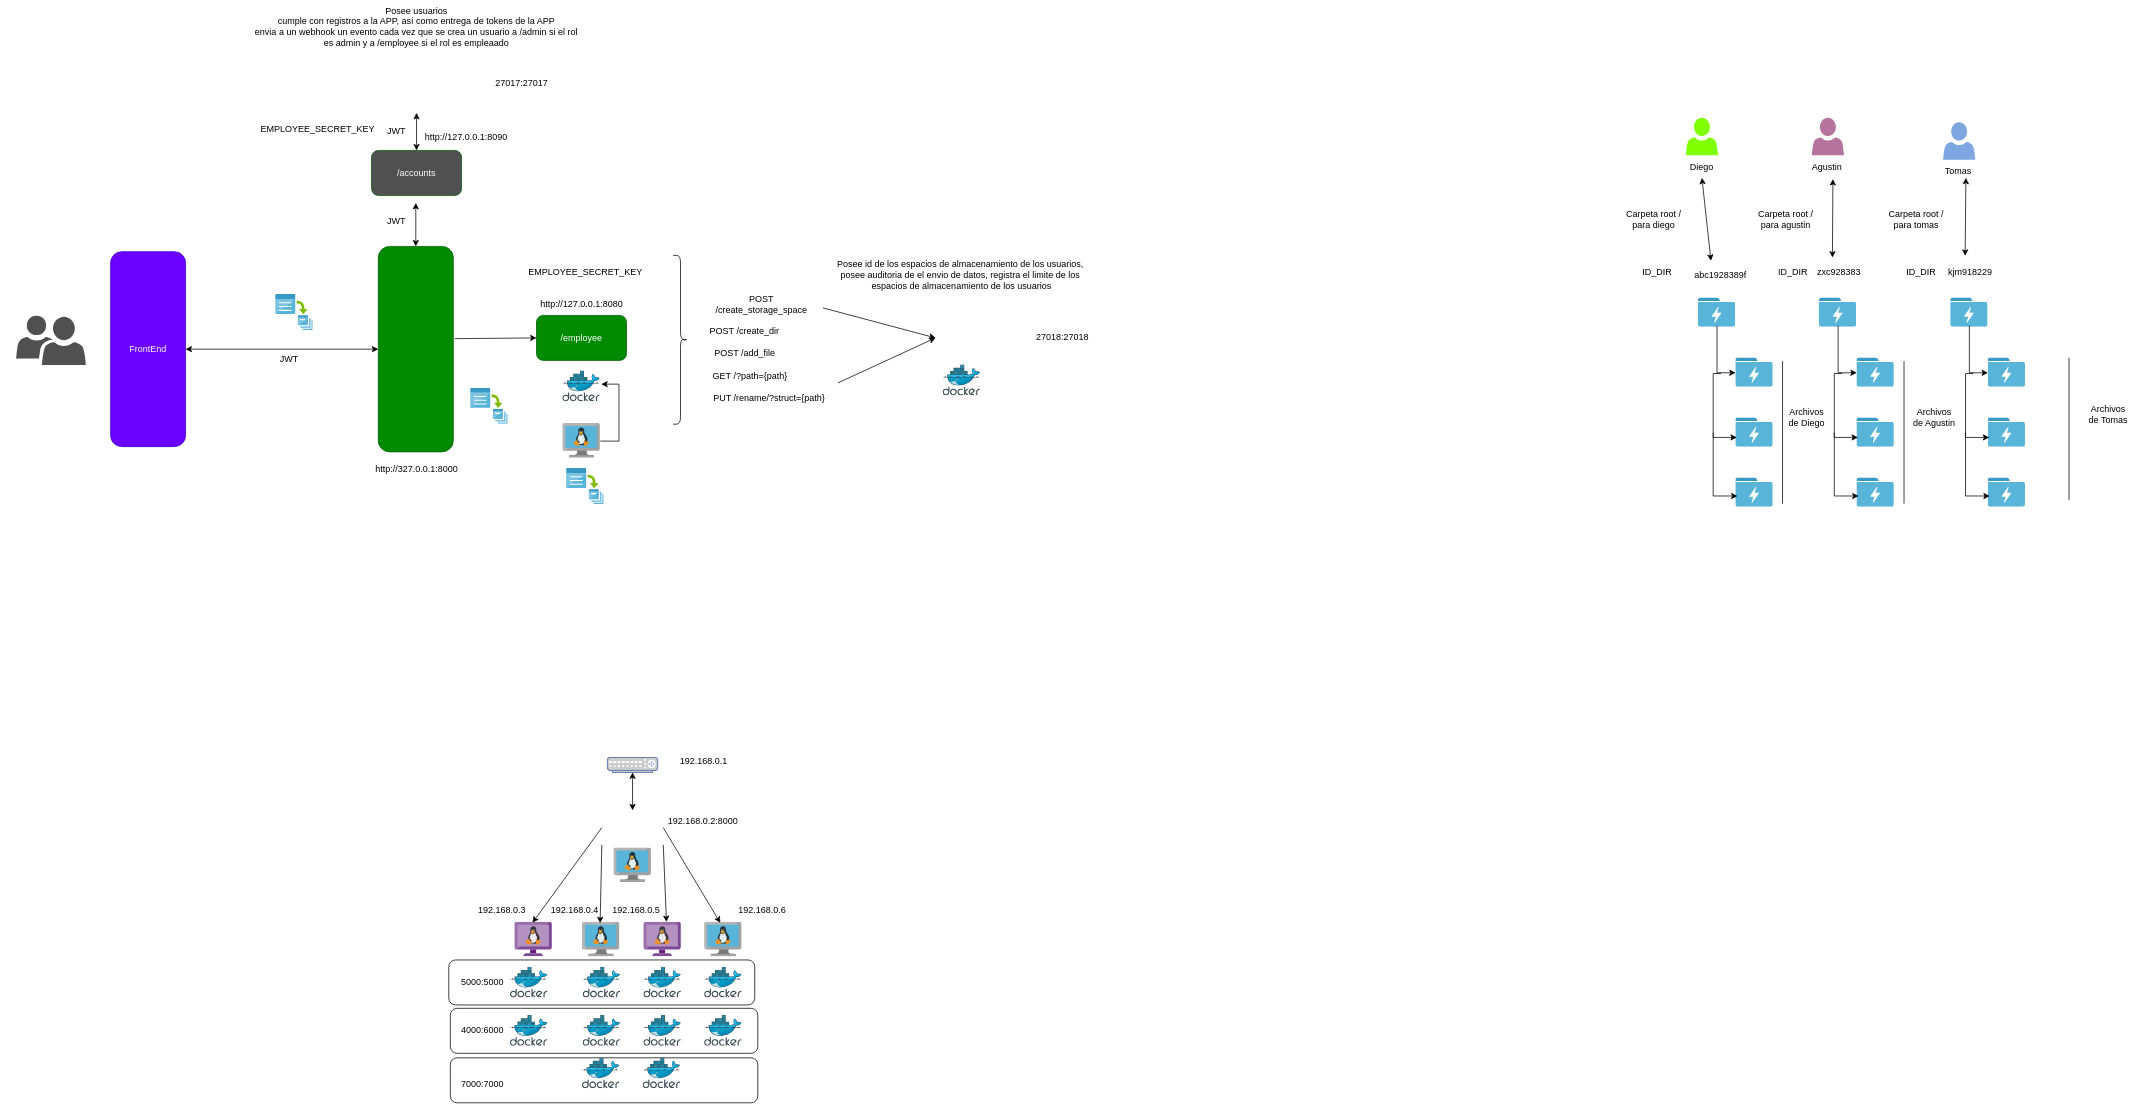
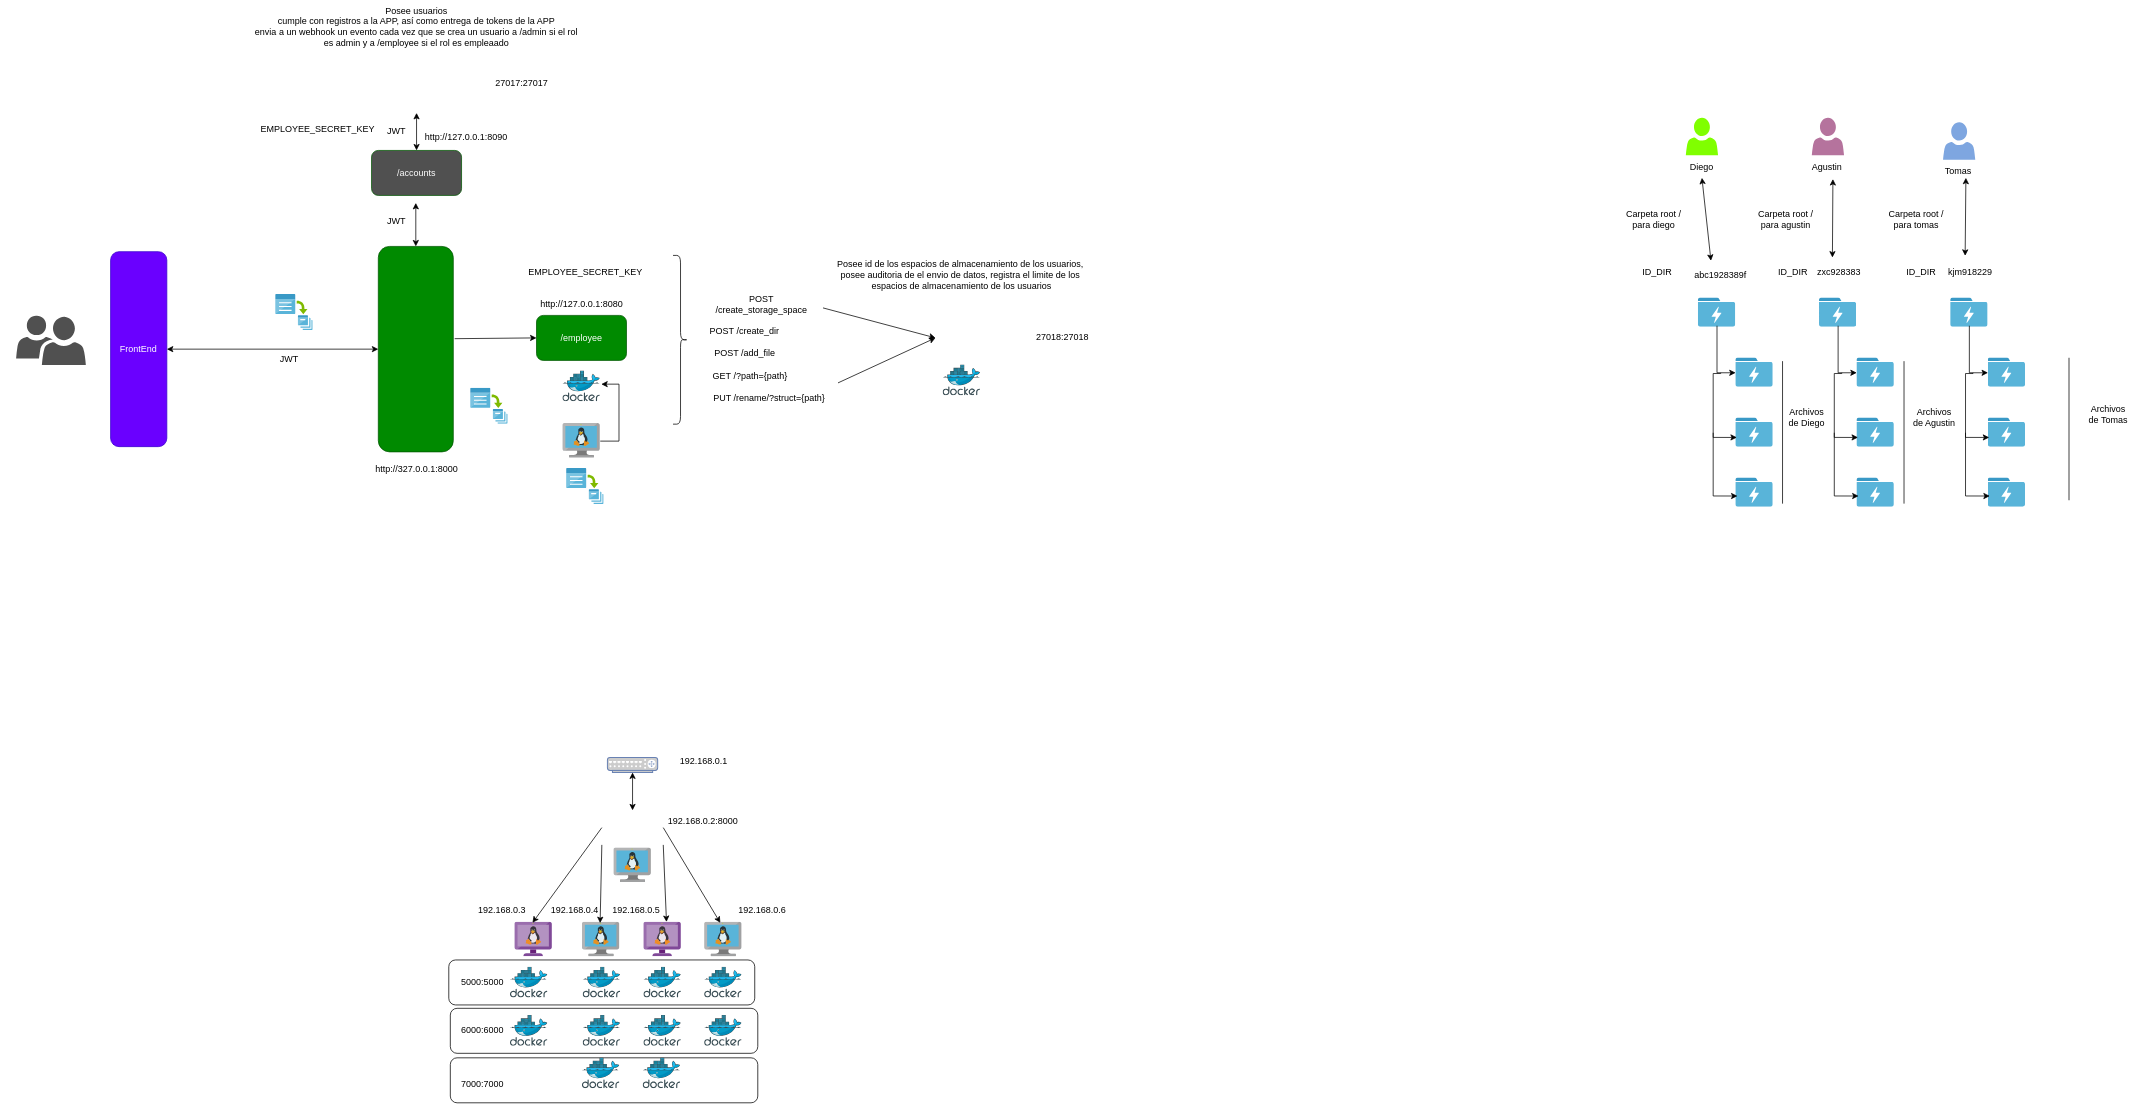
(148, 349) -> (139, 349)
(483, 1031) -> (483, 1031)
